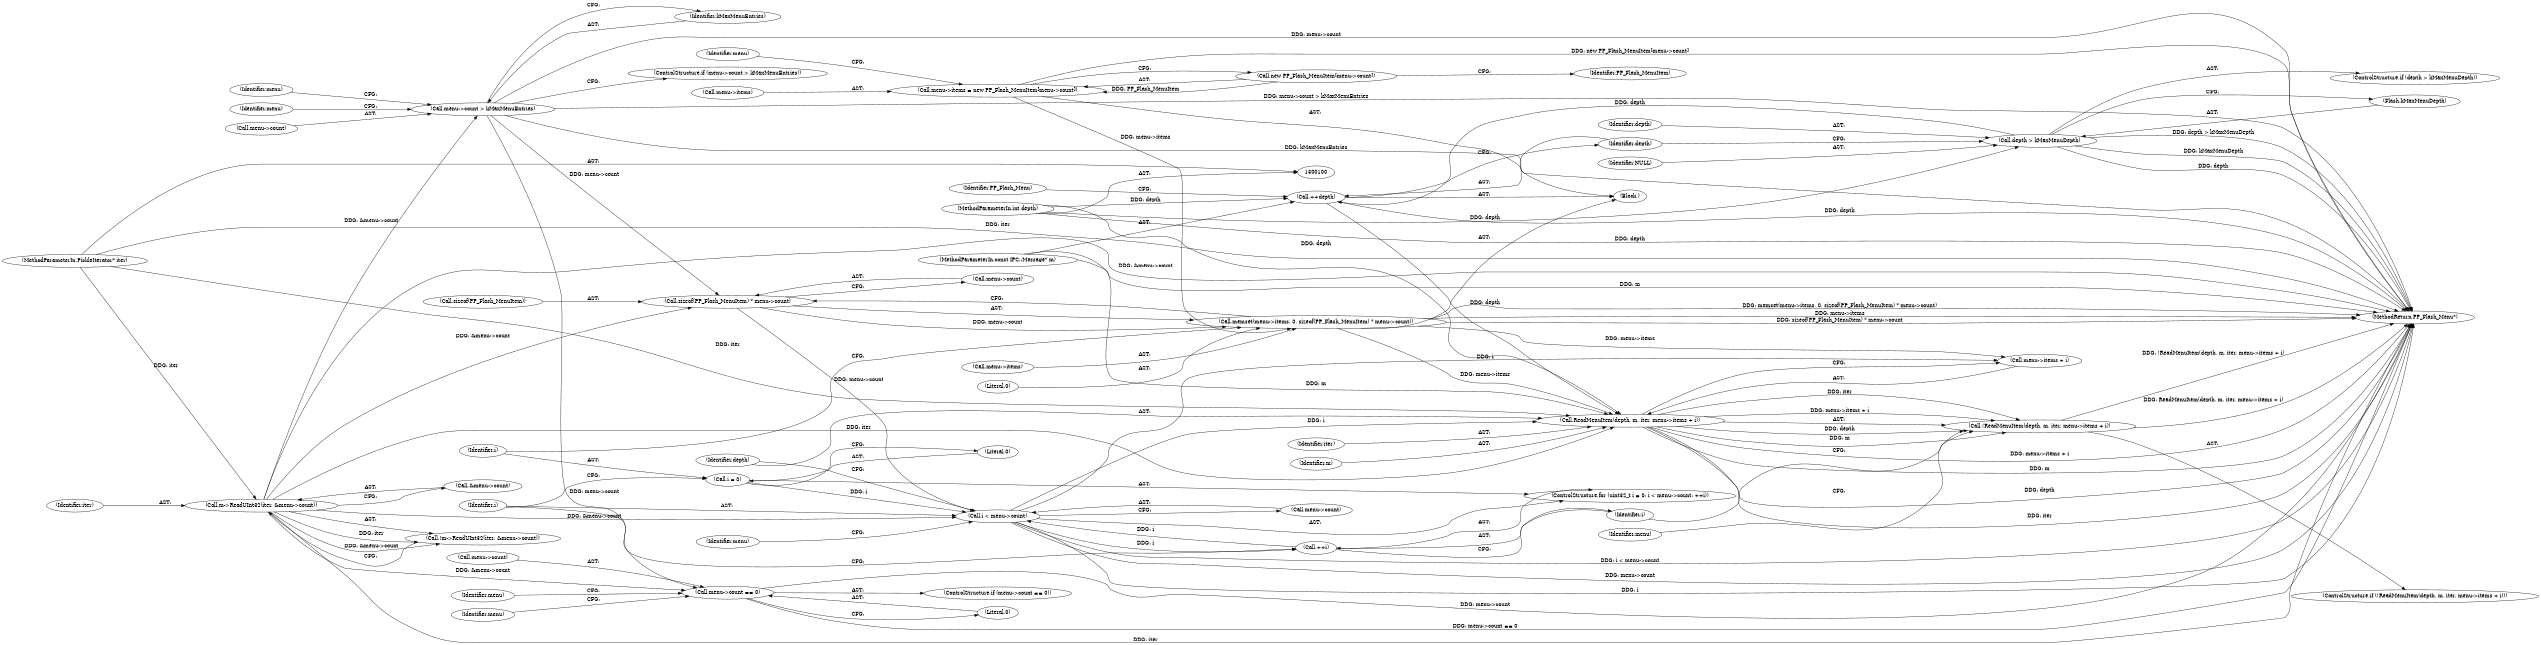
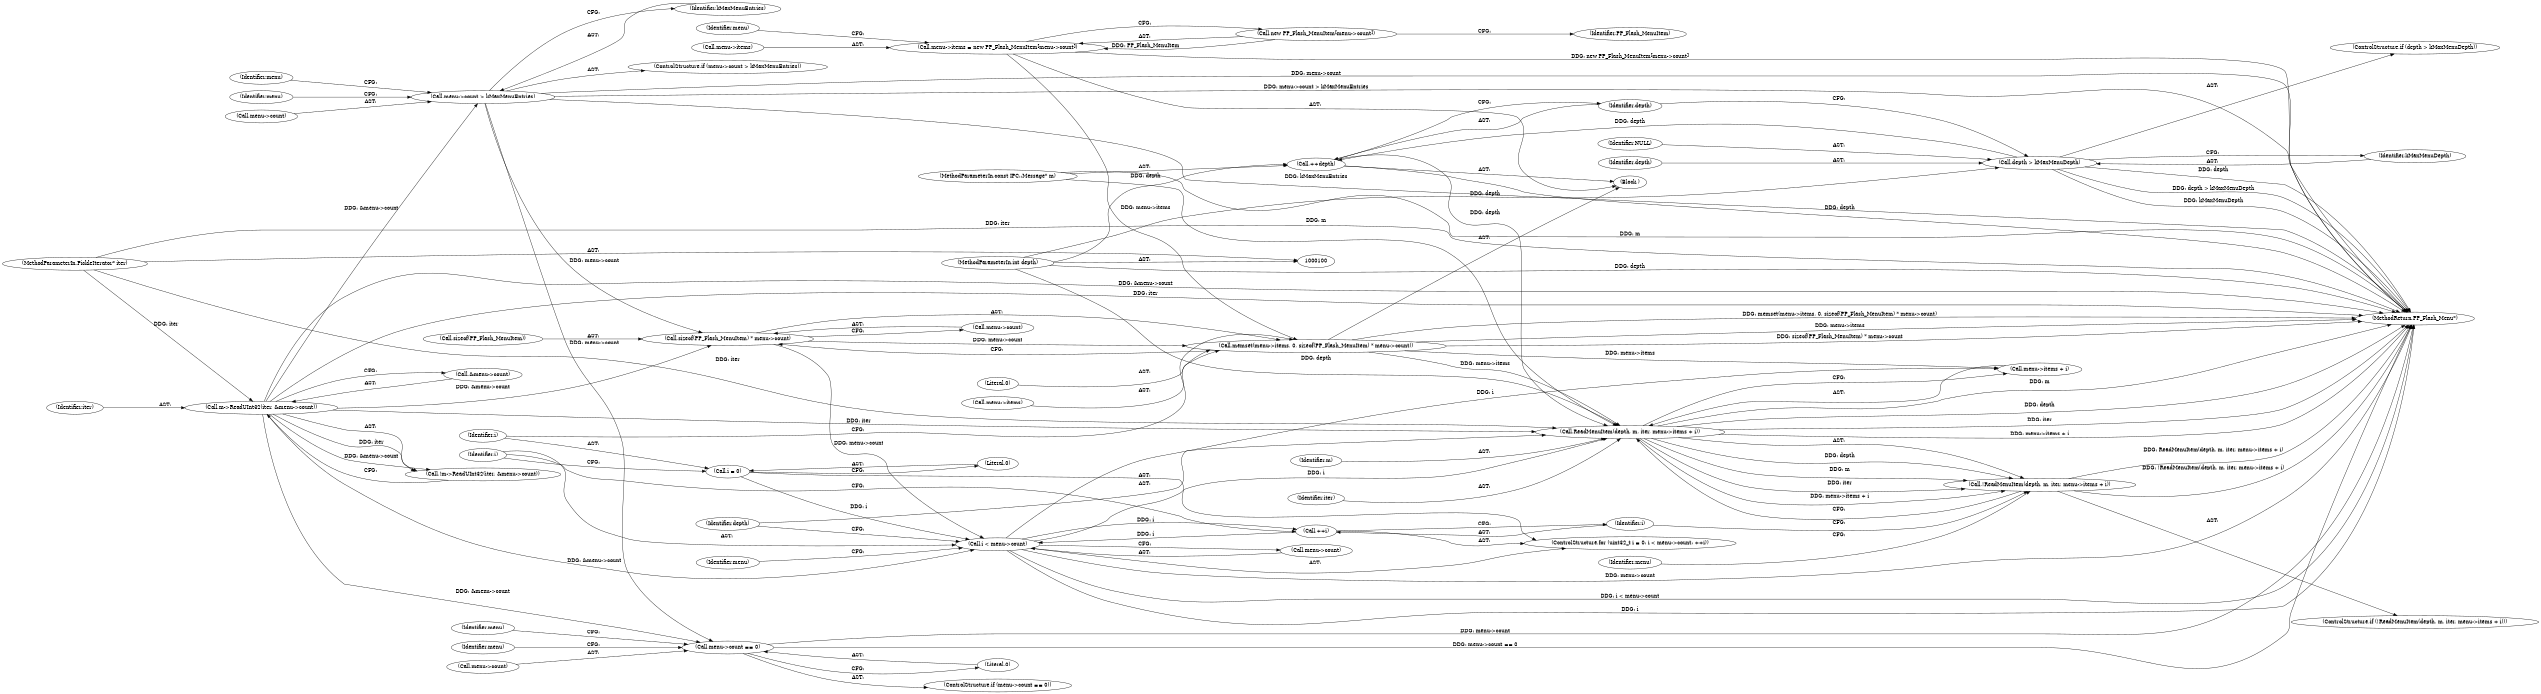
(594, 82) -> (594, 70)
(2415, 101) -> (2415, 156)
(1316, 172) -> (1316, 261)
(998, 188) -> none
none -> (1820, 519)
